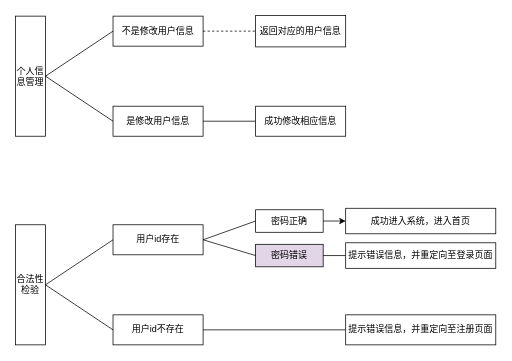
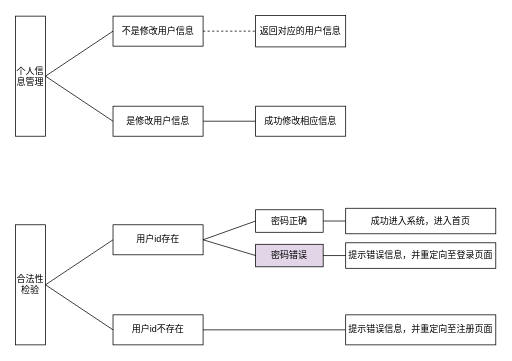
(339, 221) -> (341, 221)
